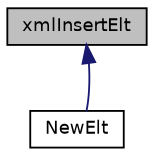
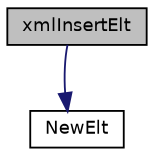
(89, 87) -> (65, 69)
